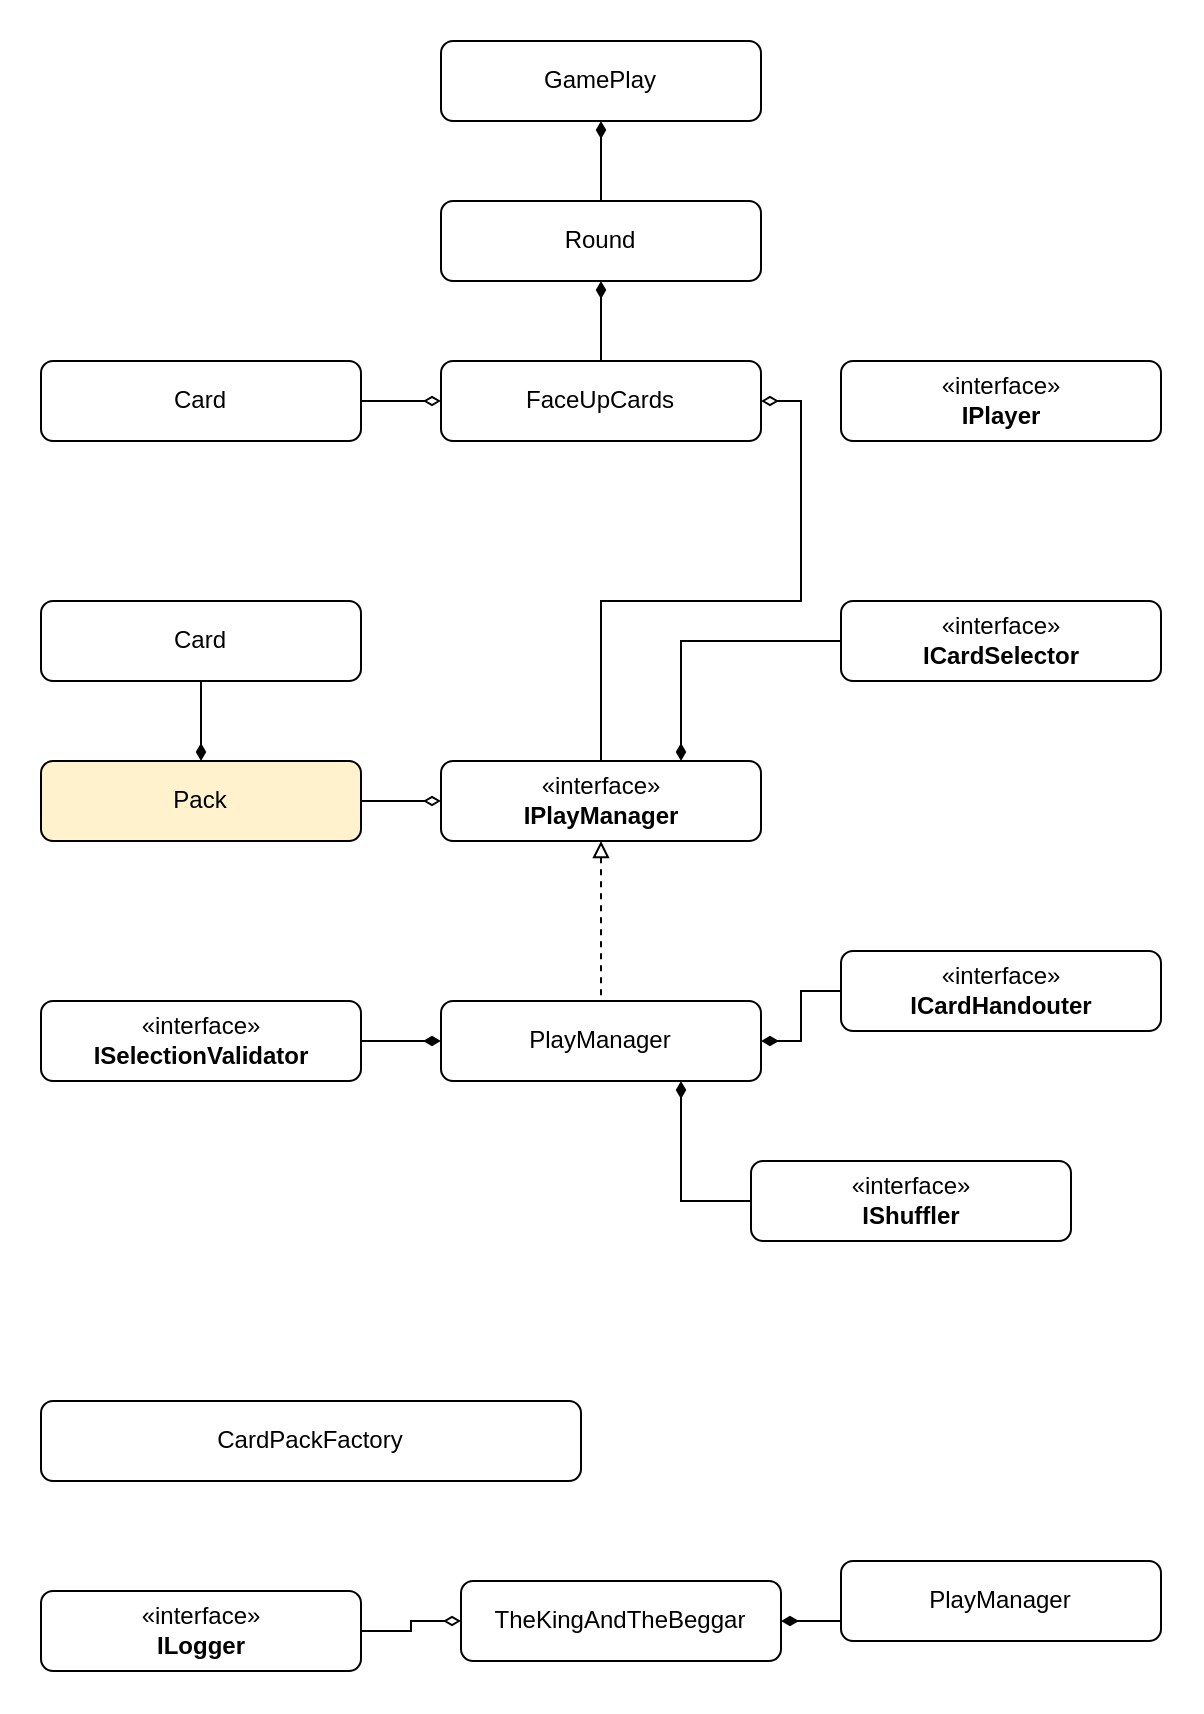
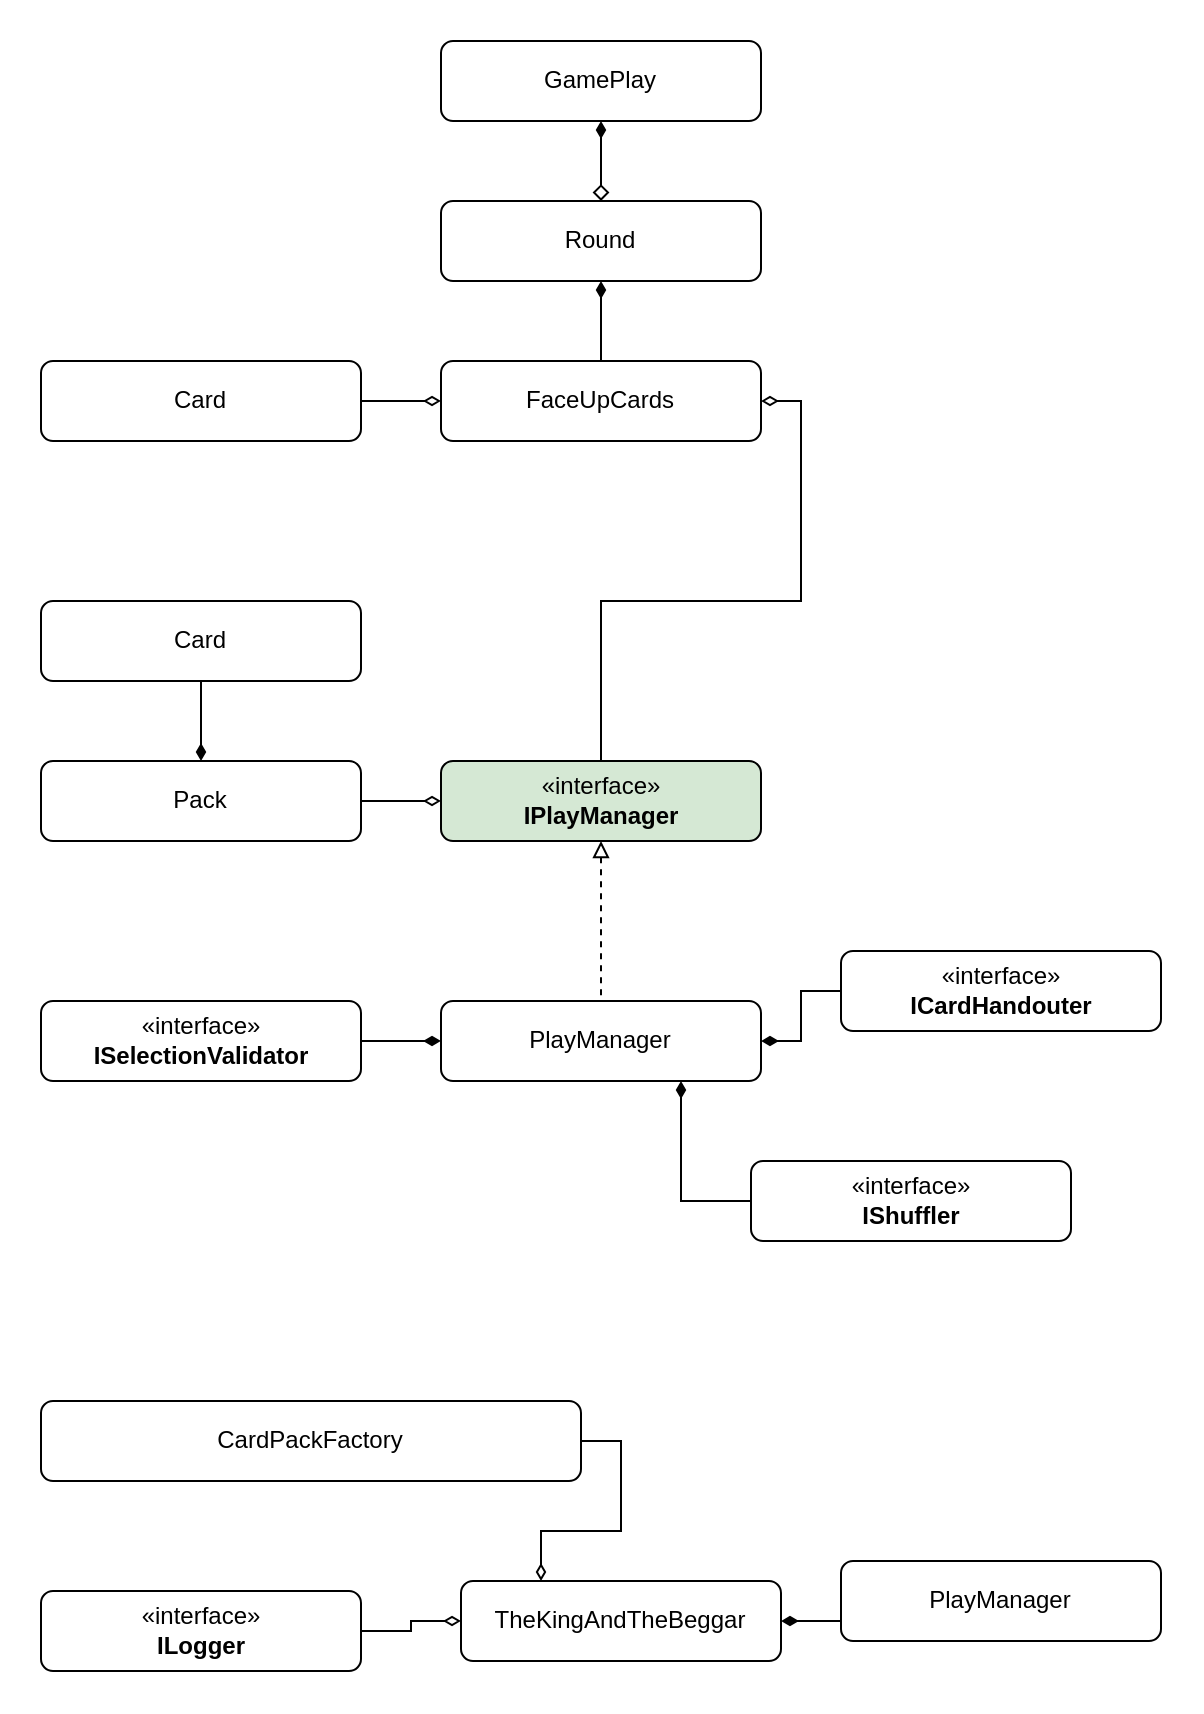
(601, 192) -> (601, 185)
(1001, 401) -> none
(709, 641) -> none
(1001, 641) -> none
(201, 801) -> (201, 801)
(601, 801) -> (601, 801)
none -> (621, 1523)
